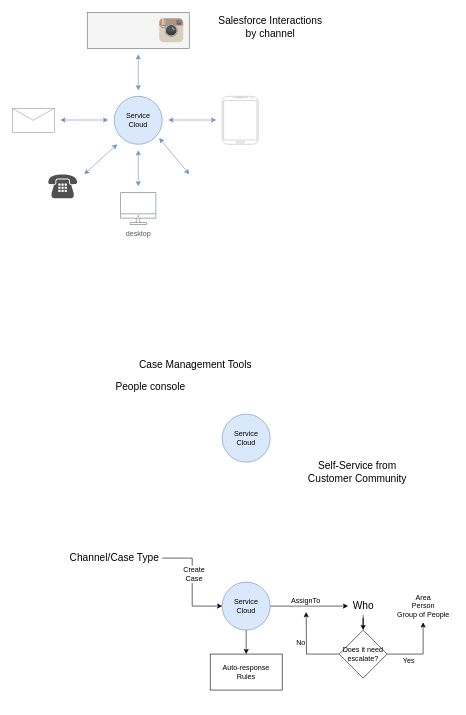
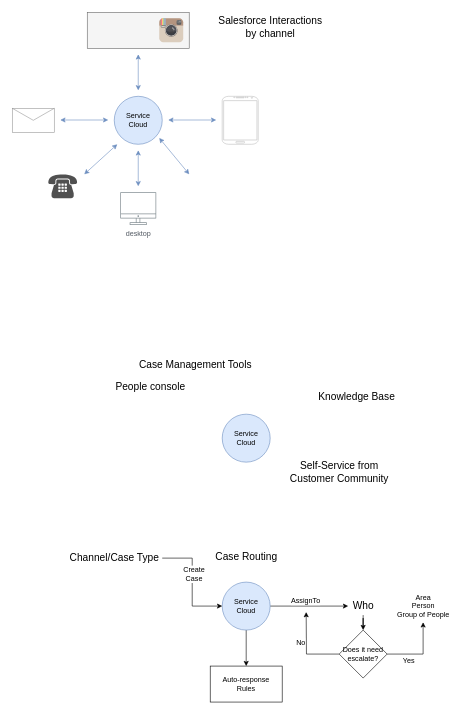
none -> (357, 398)
(357, 473) -> (339, 473)
none -> (246, 557)
(246, 672) -> (246, 684)
